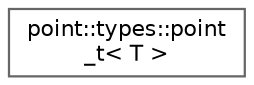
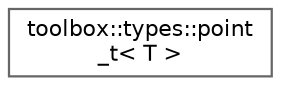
(127, 43) -> (140, 43)
